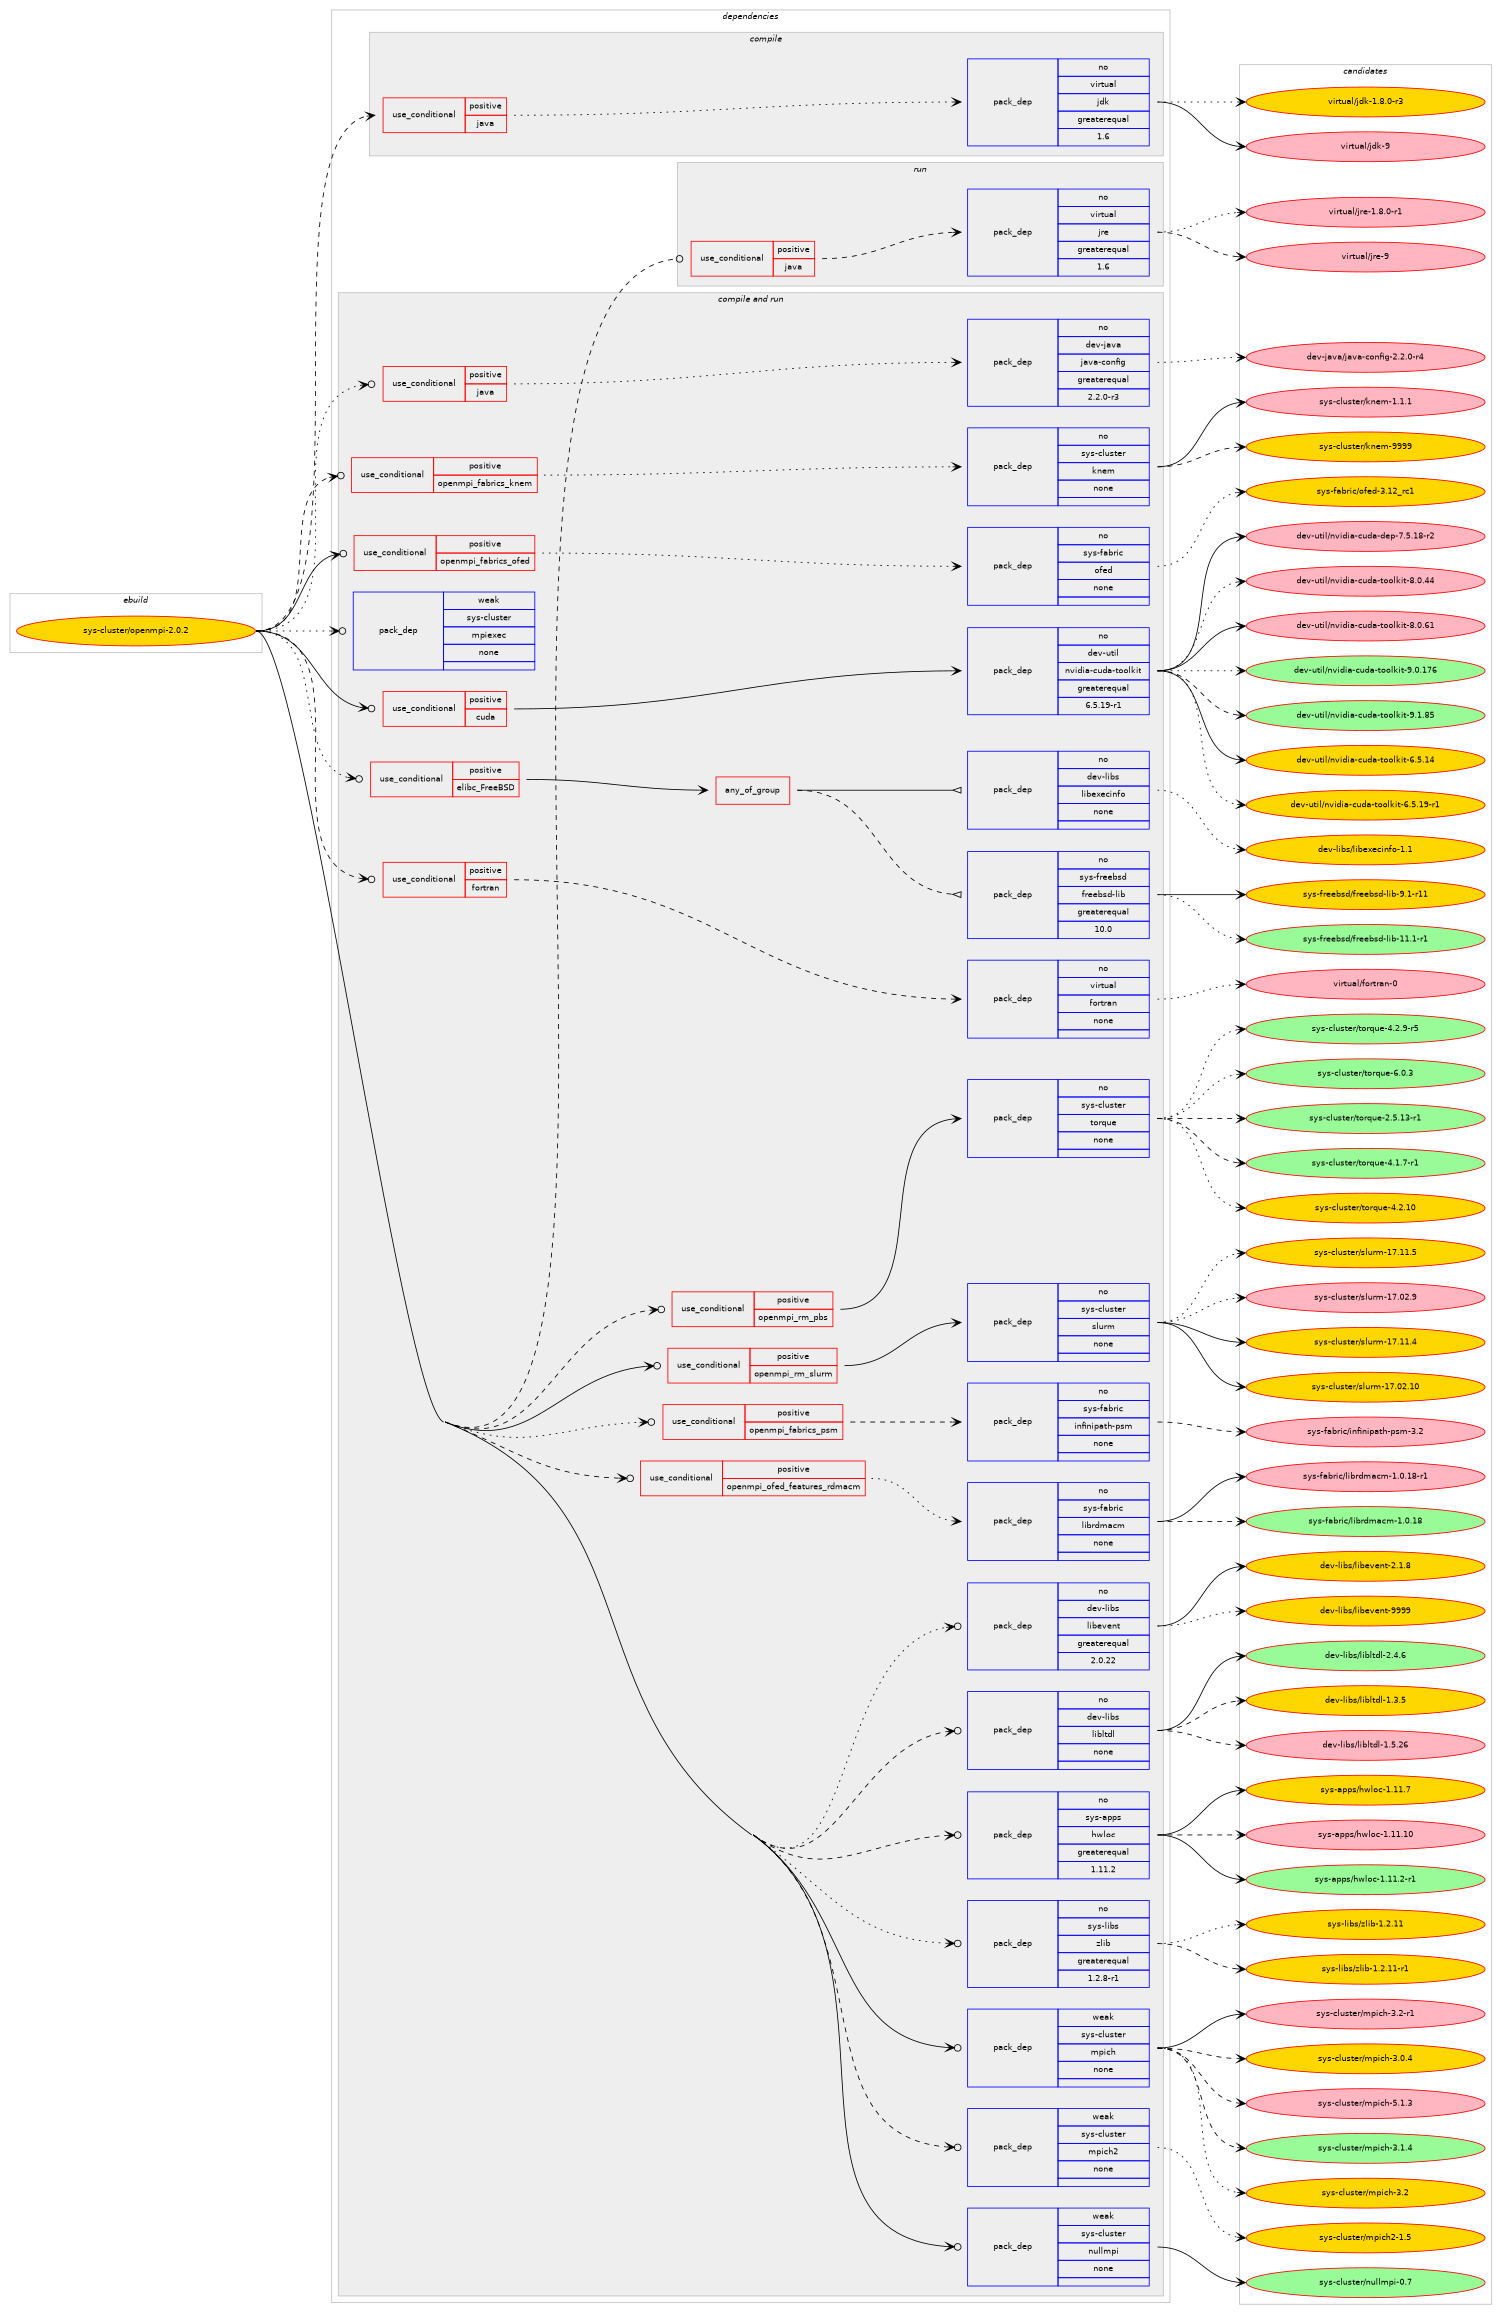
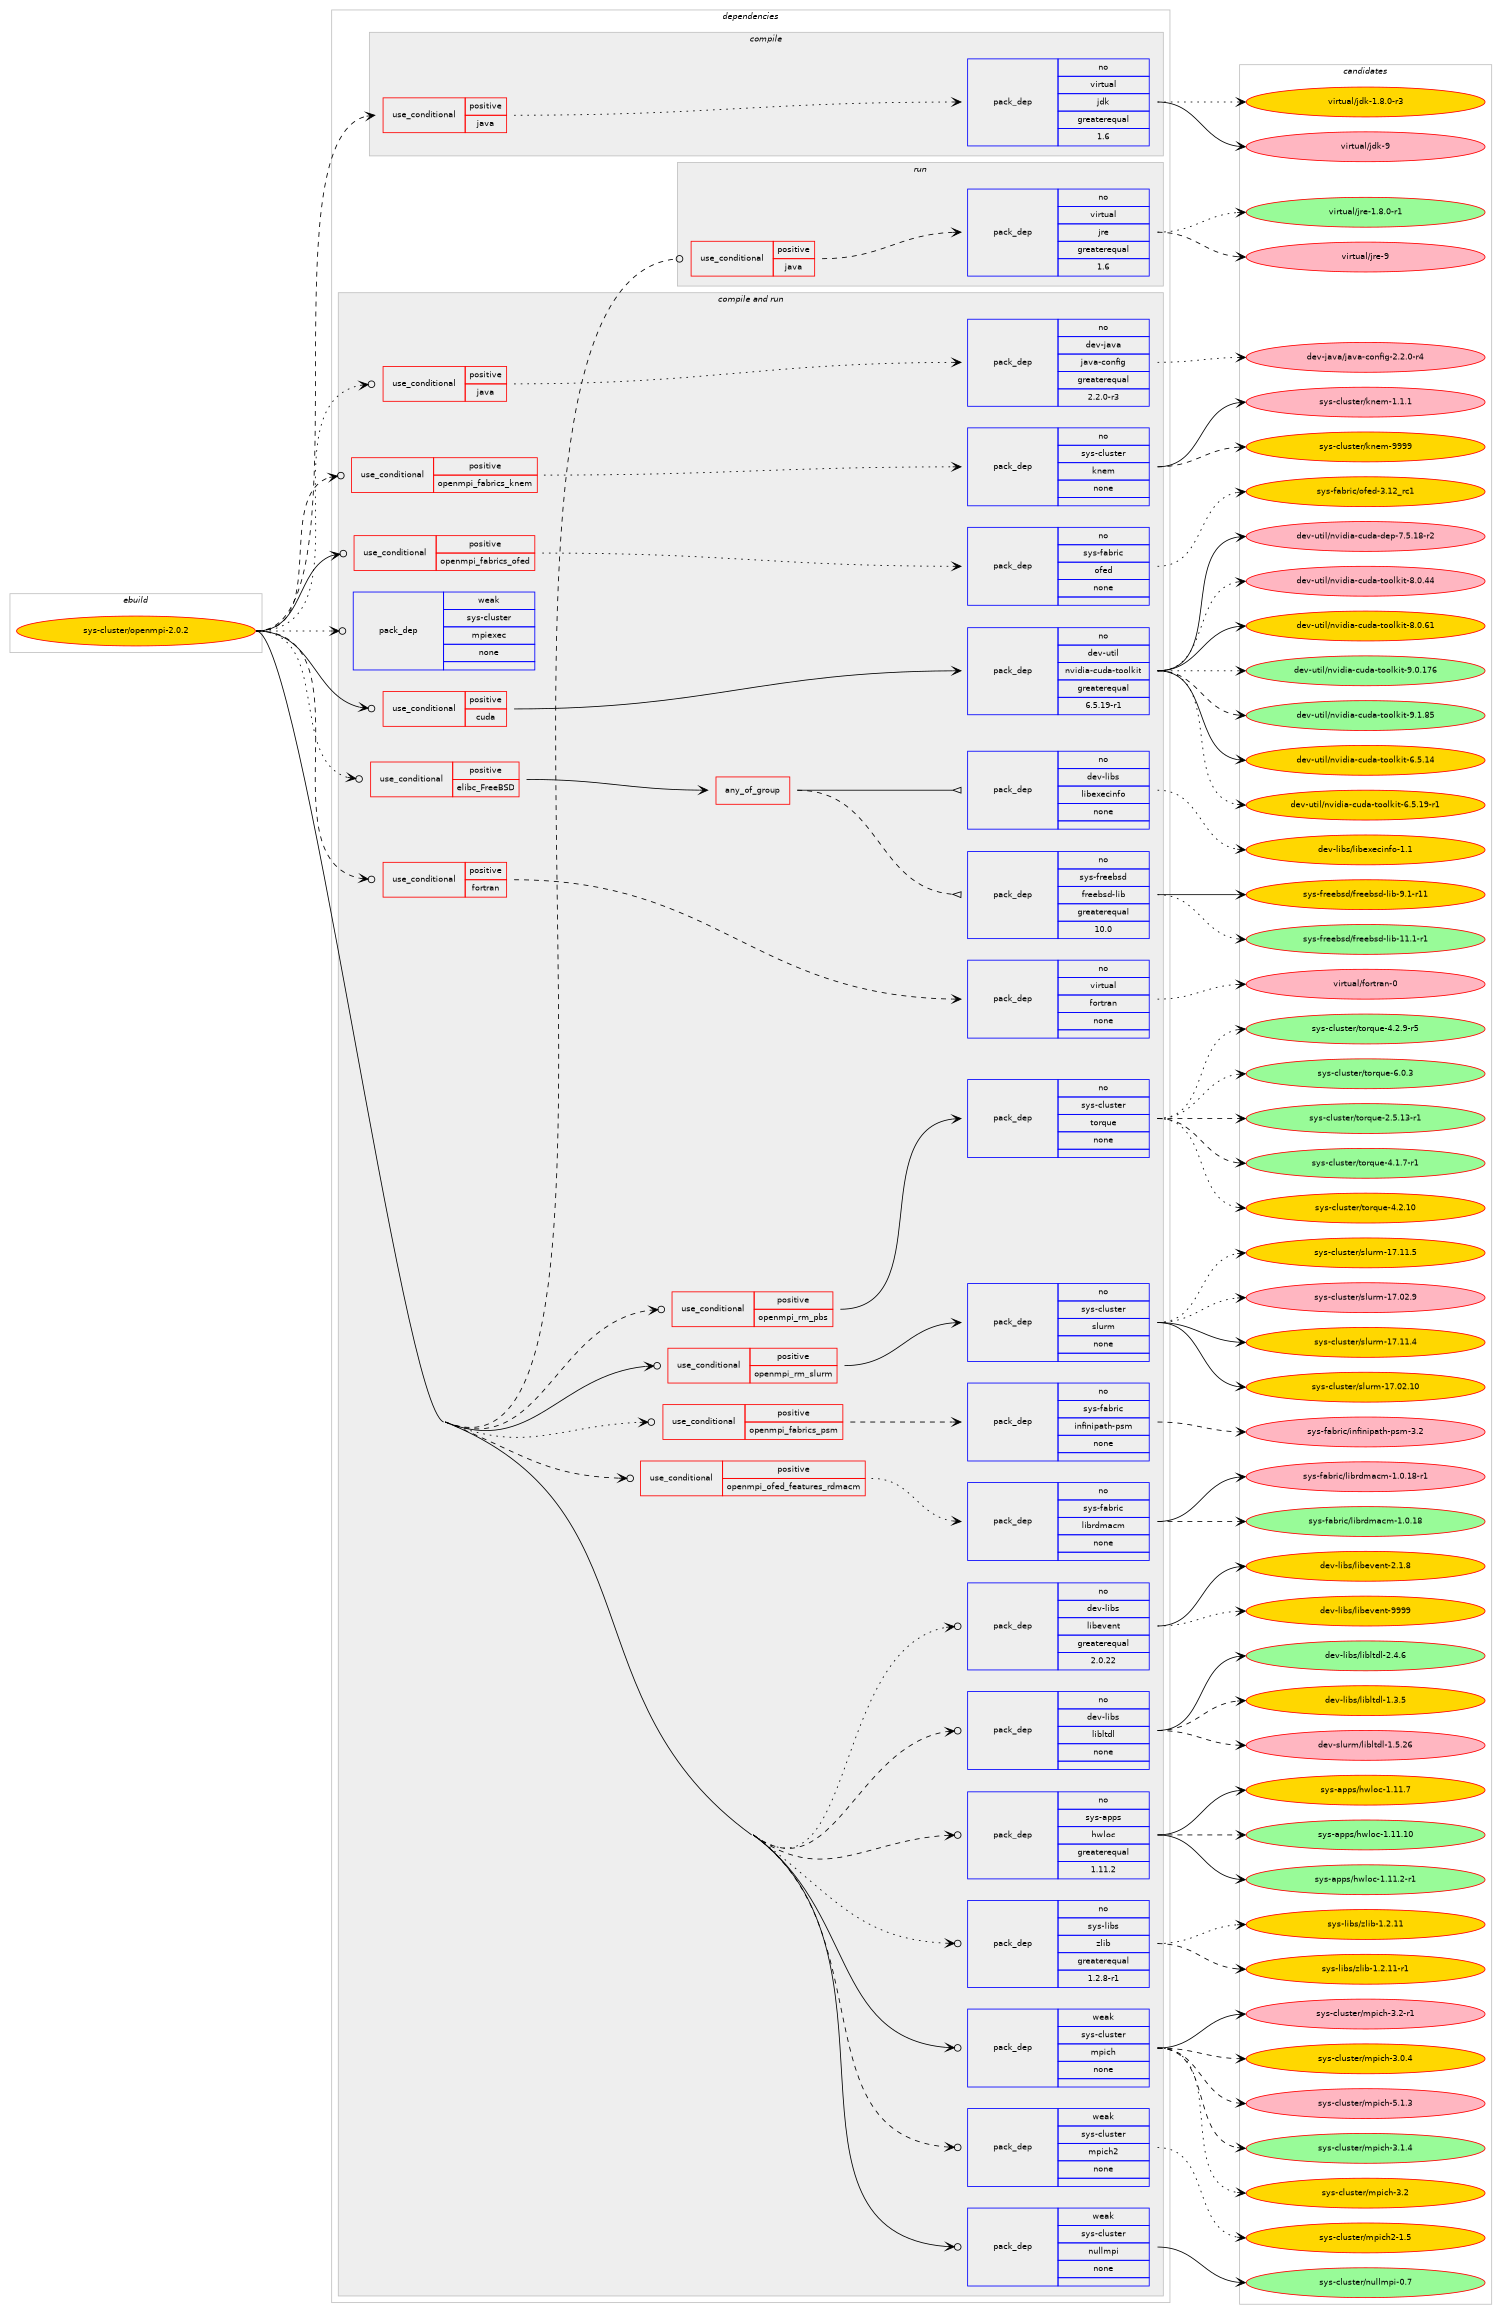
(1366, 212) -> (1366, 212)
(1366, 626) -> (1366, 626)
(1366, 1745) -> (1366, 1745)
(1366, 1835) -> (1366, 1835)
